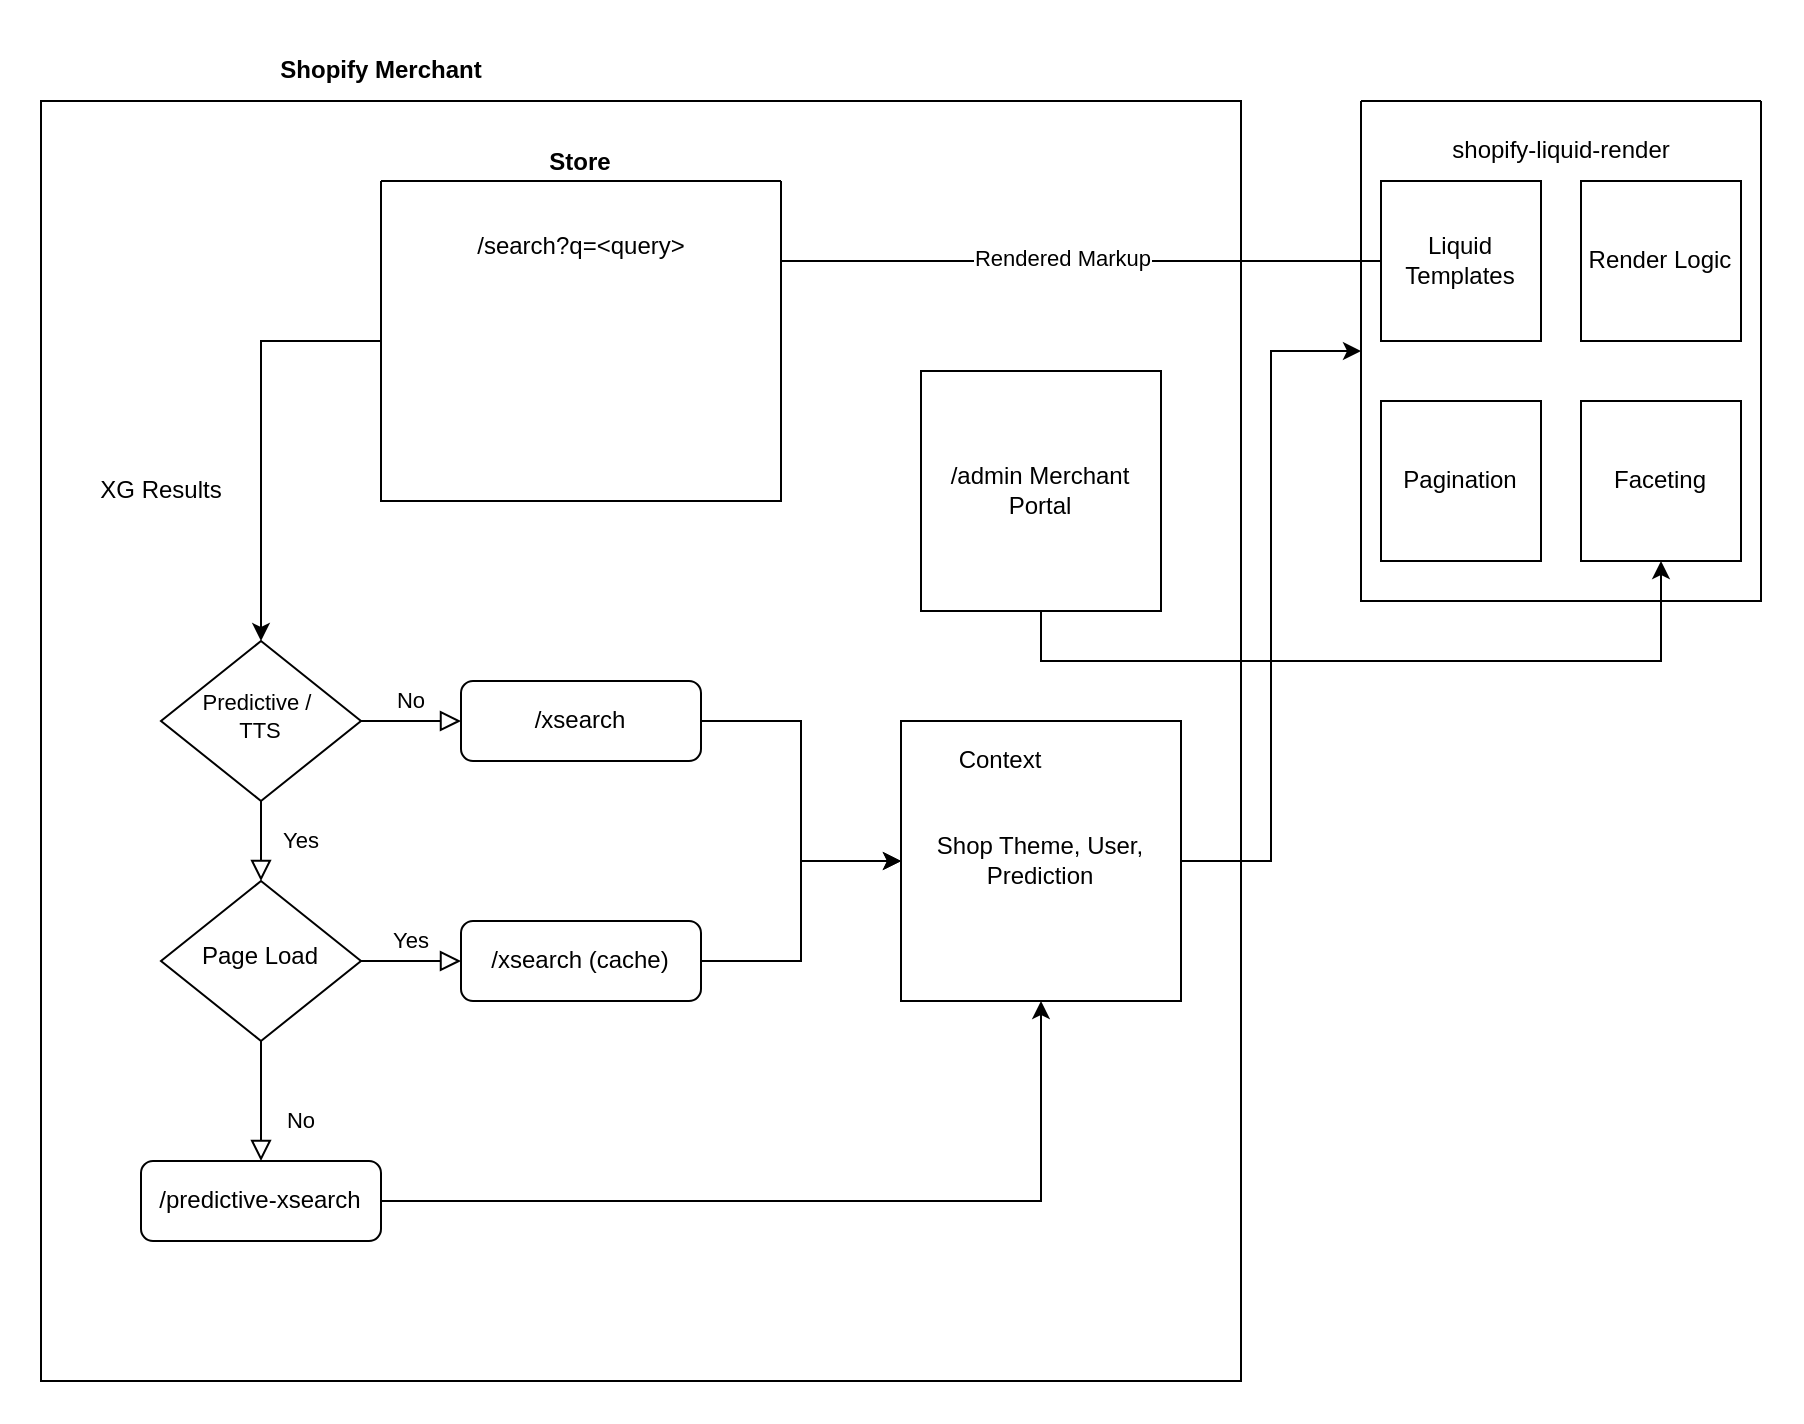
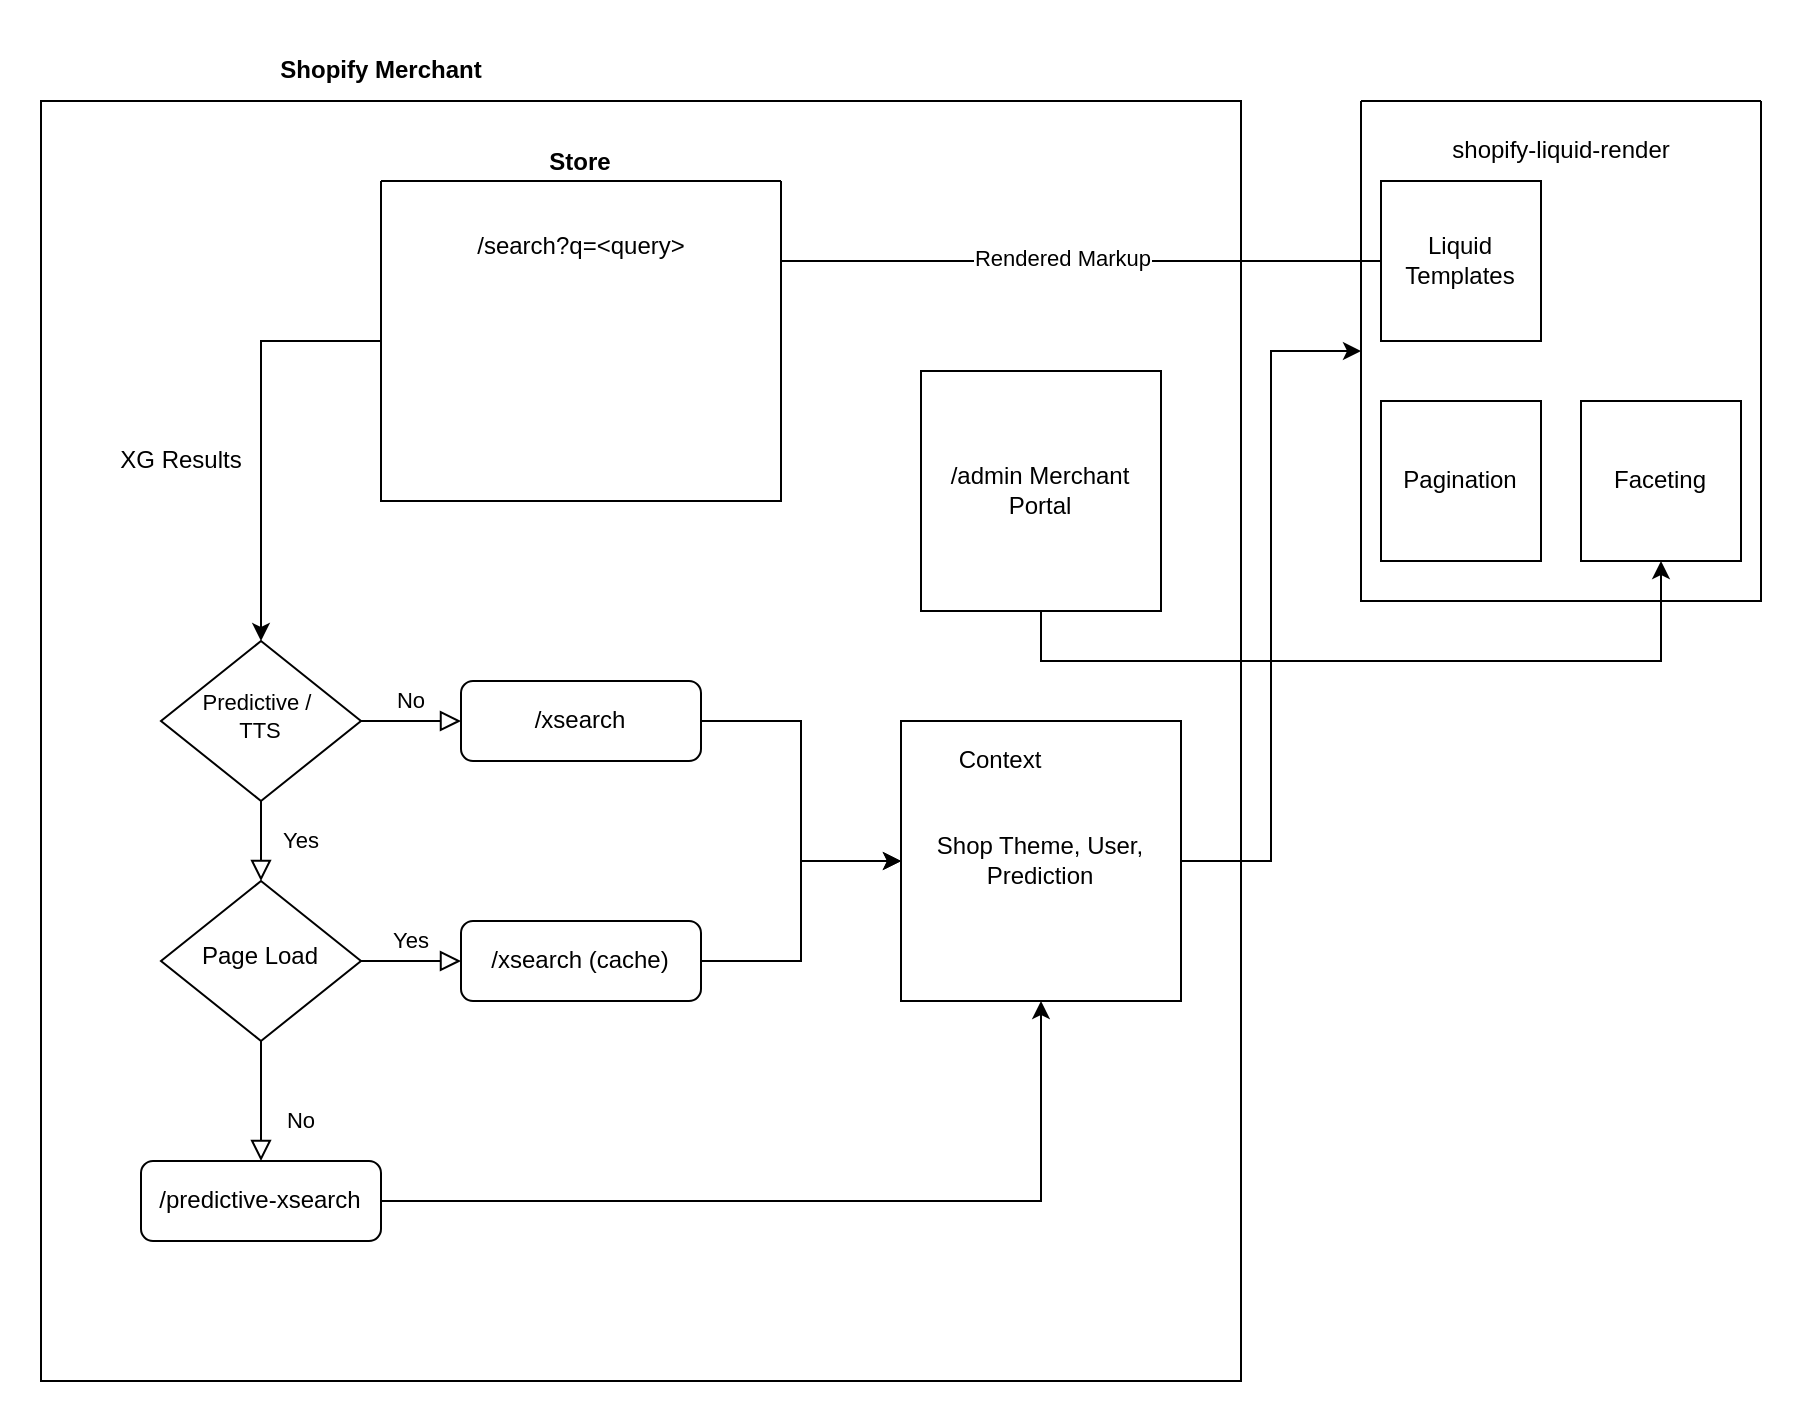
(1661, 261) -> none
(161, 491) -> (181, 461)
